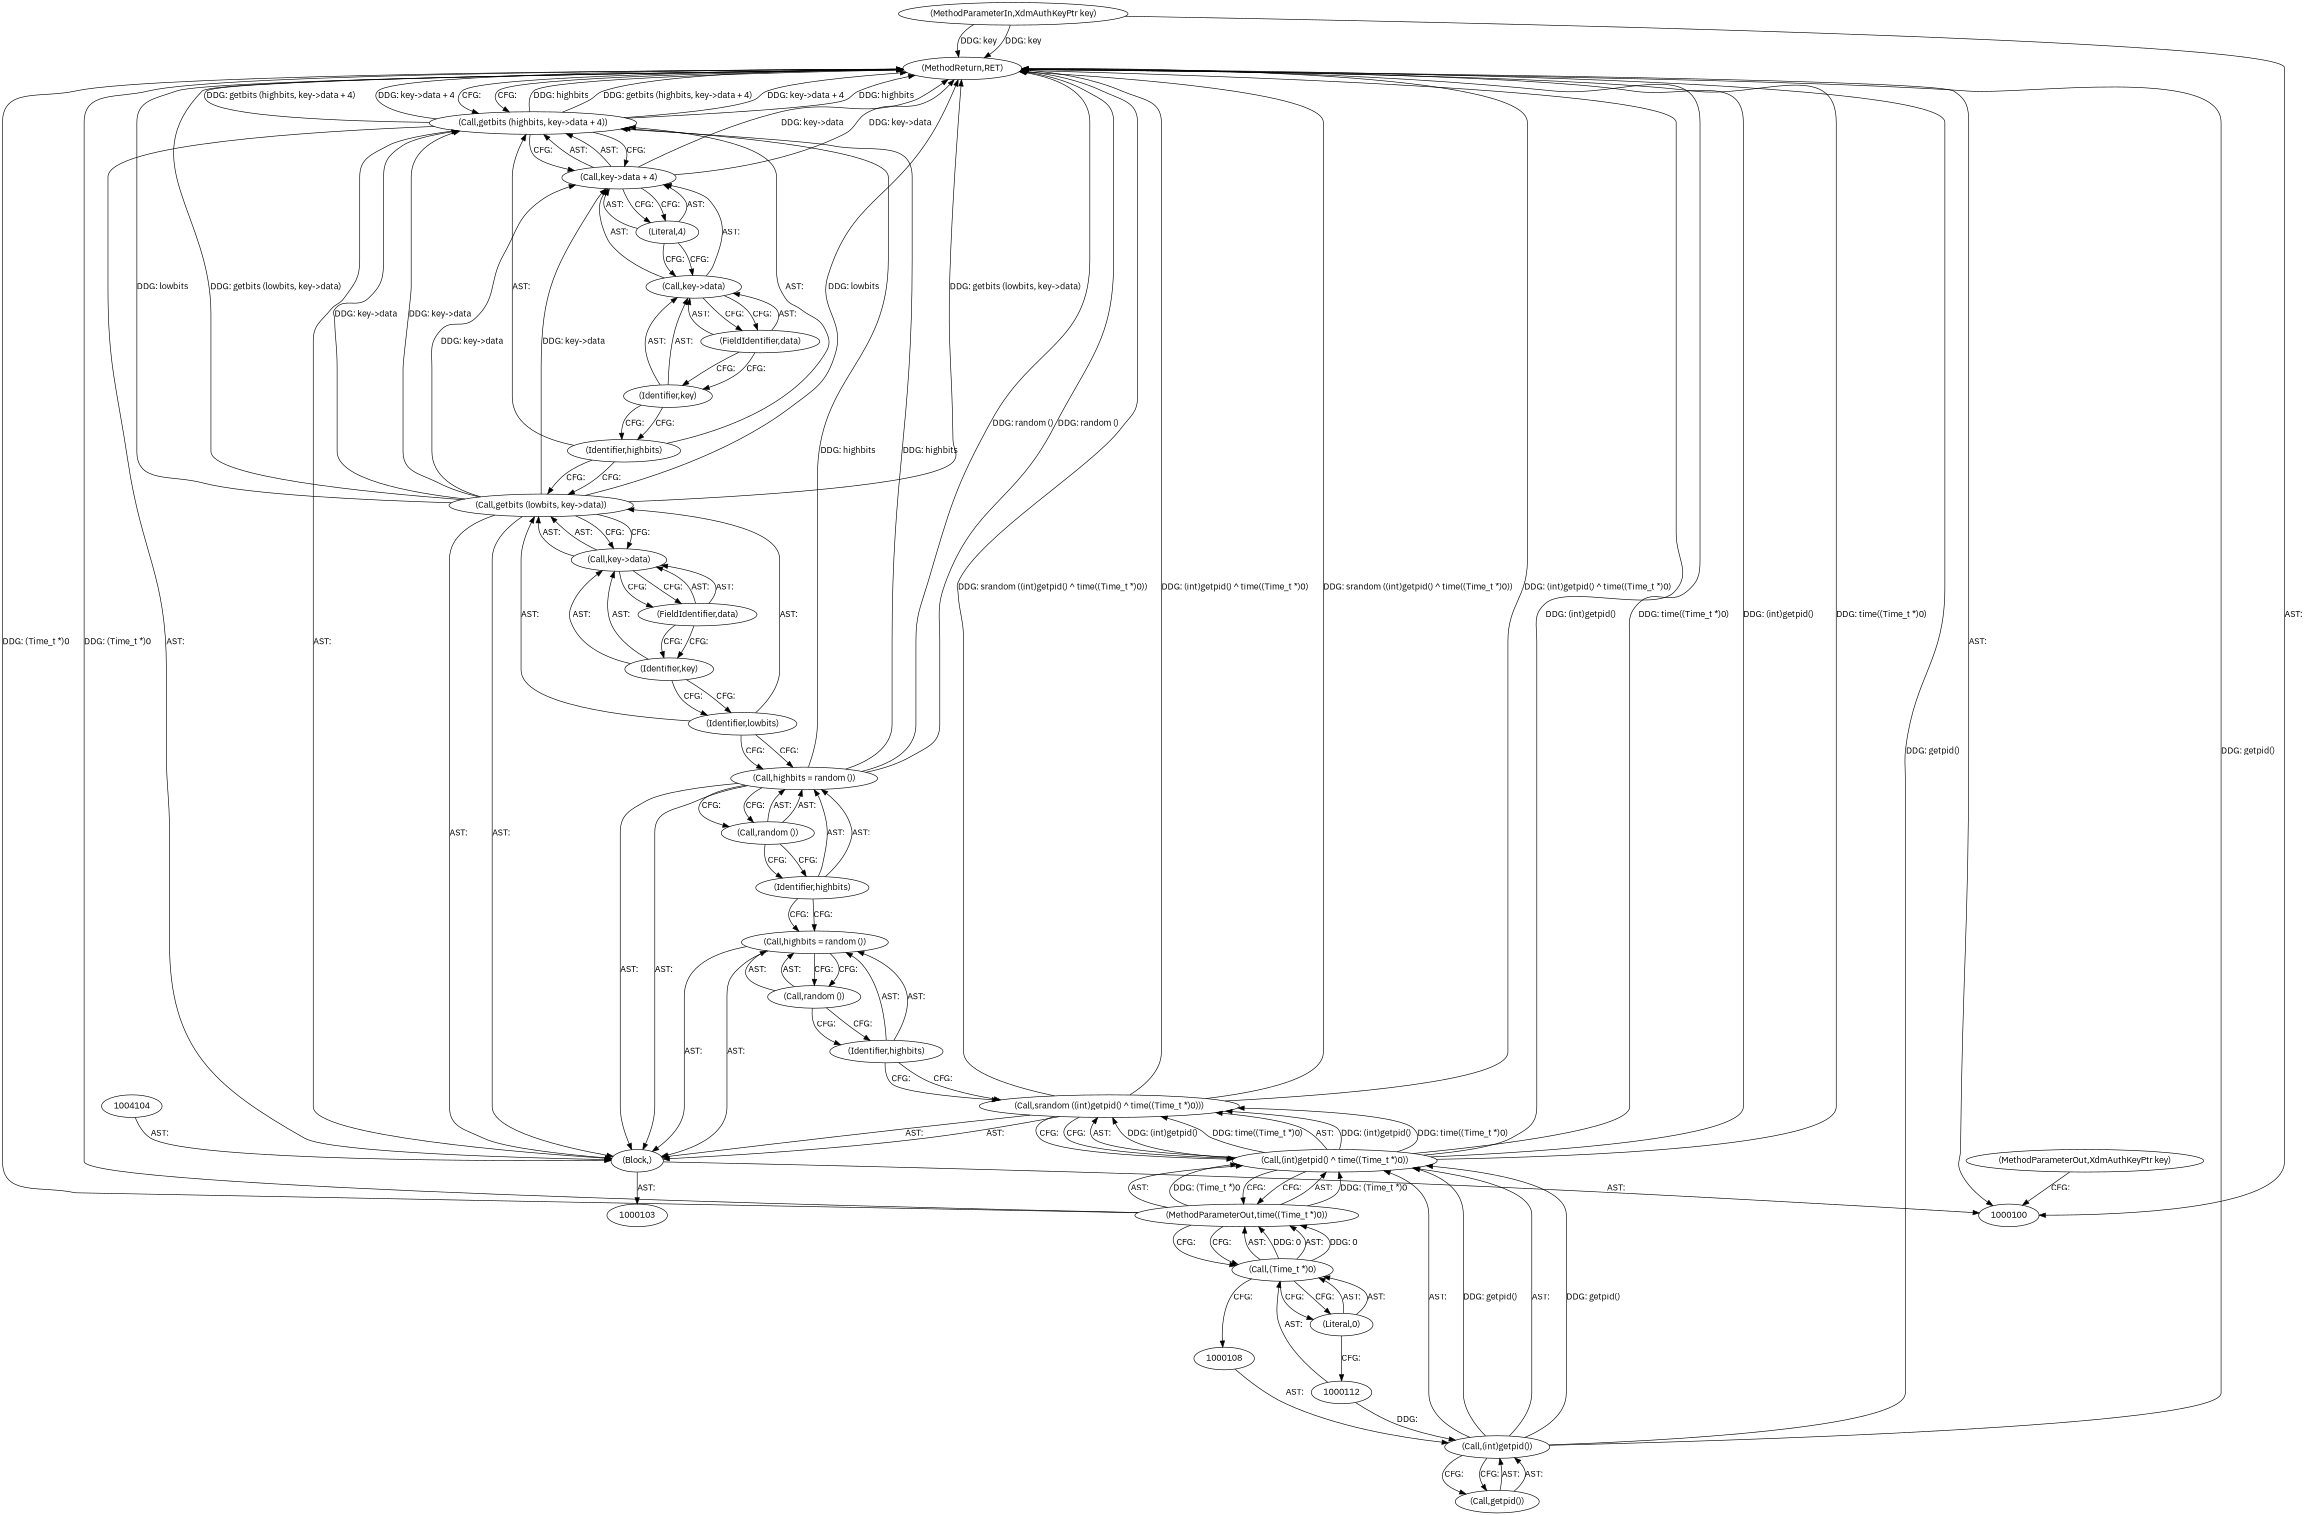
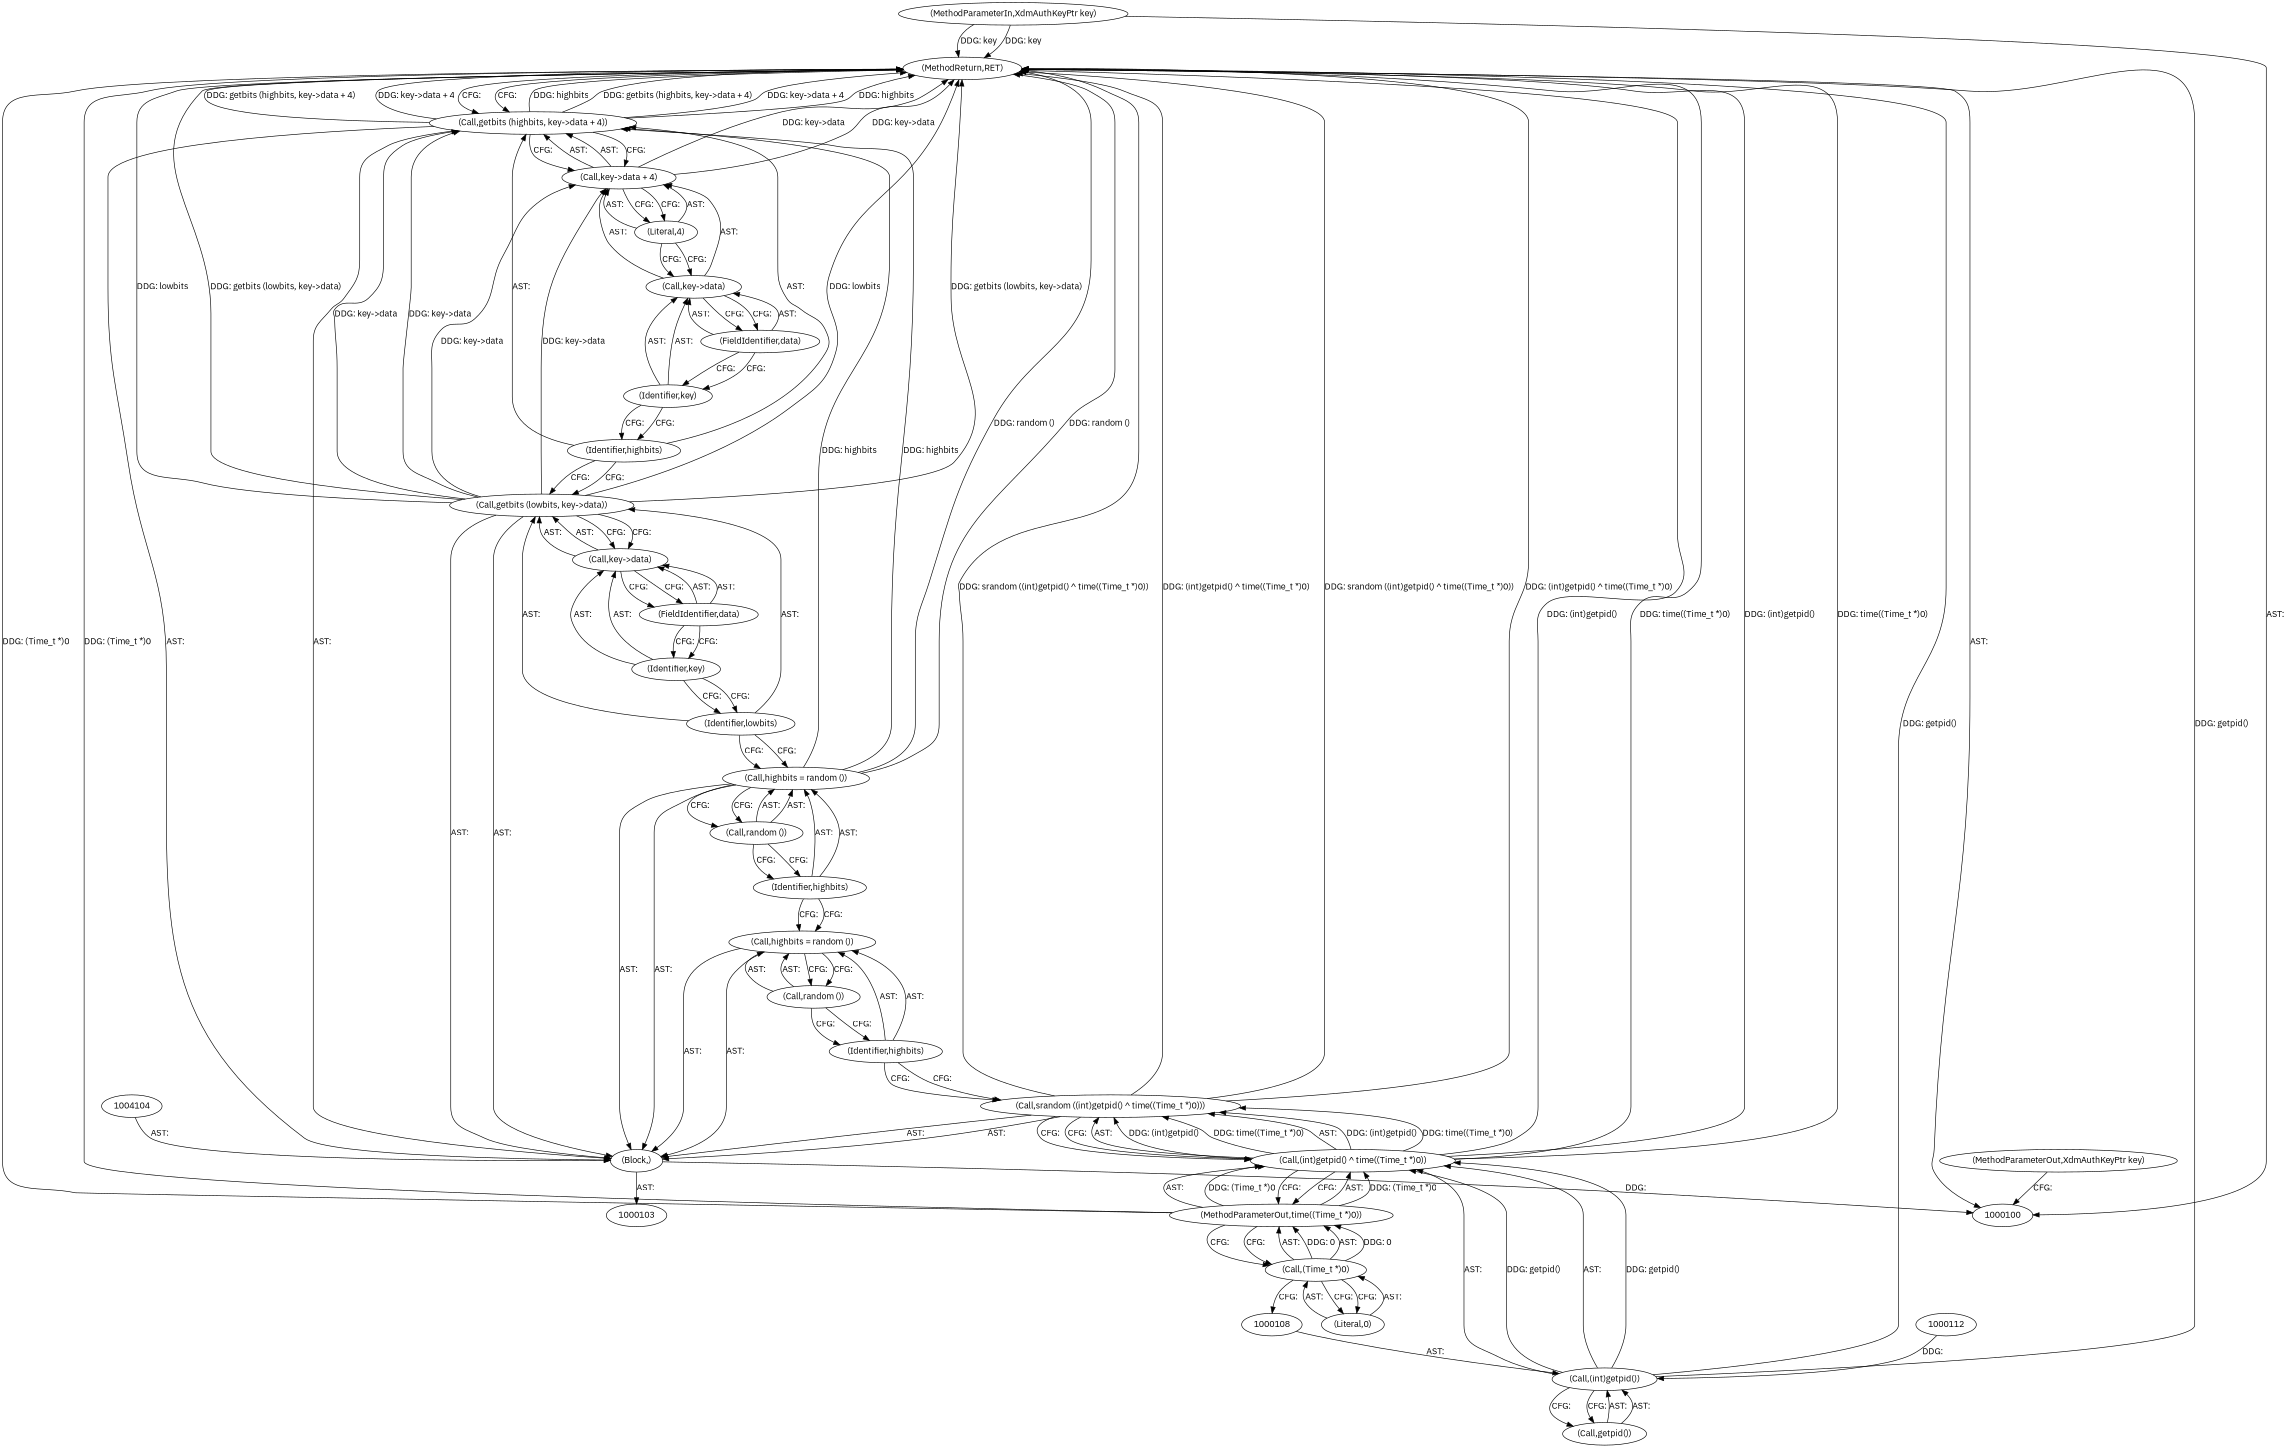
(1617, 1188) -> (1637, 1188)
(1288, 1342) -> none
(1342, 1355) -> none
